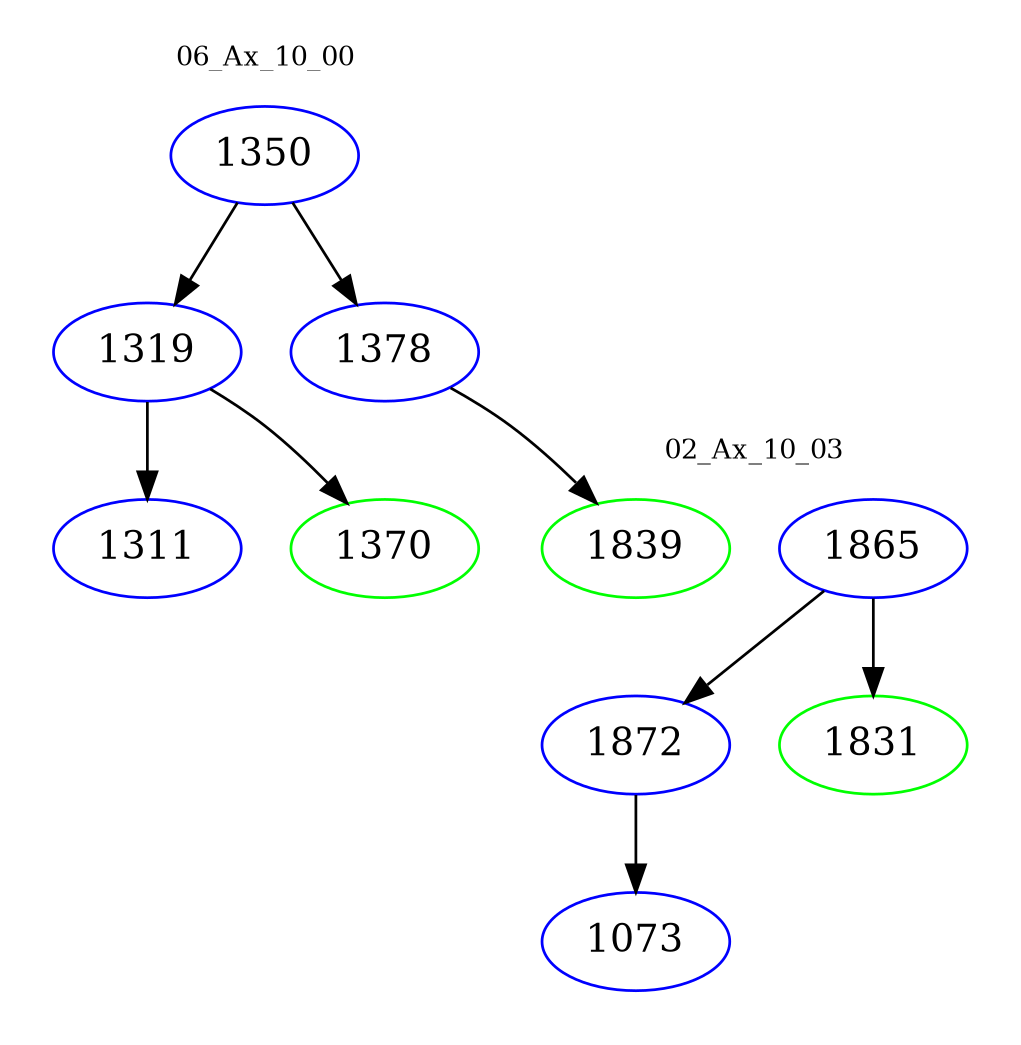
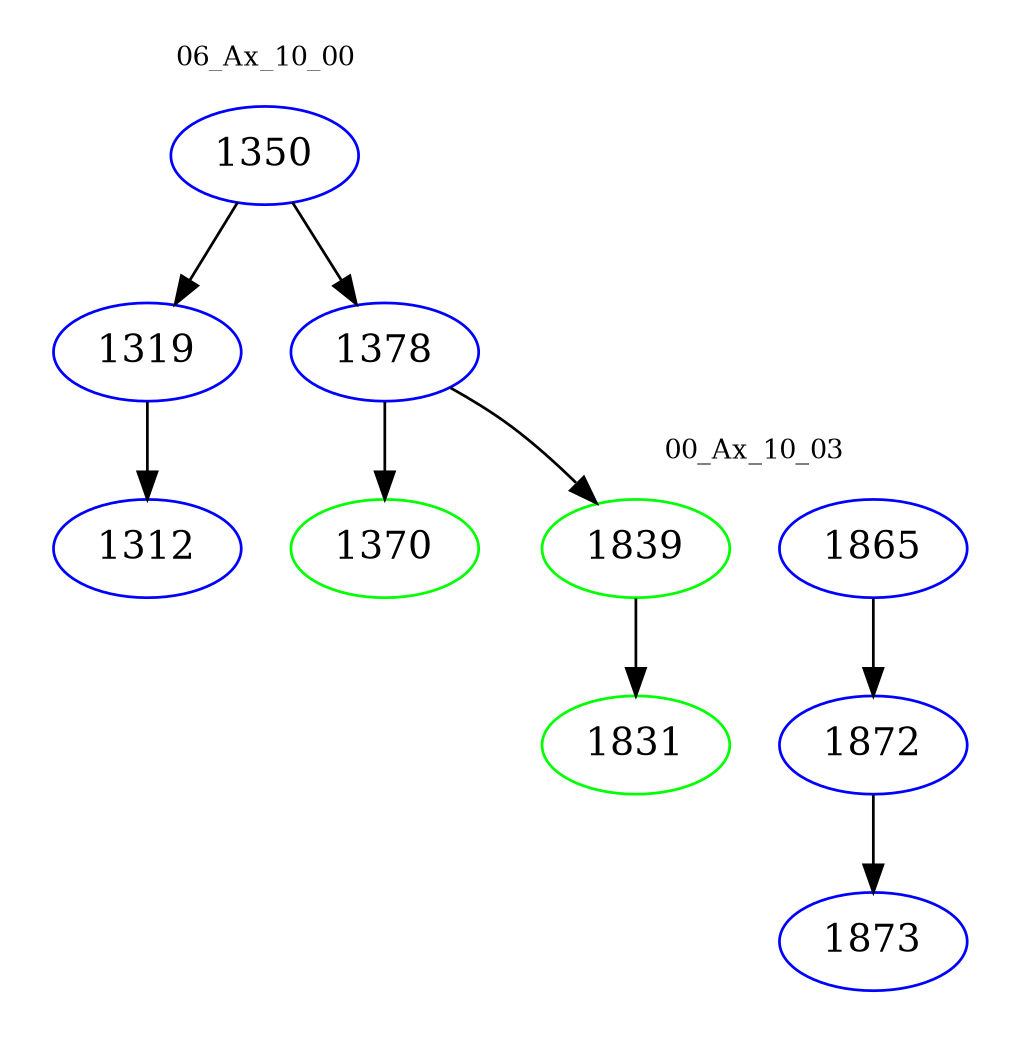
(272, 432) -> (385, 437)
(755, 452) -> (755, 452)
(147, 549) -> (147, 549)
(873, 633) -> (636, 633)
(636, 942) -> (873, 942)
